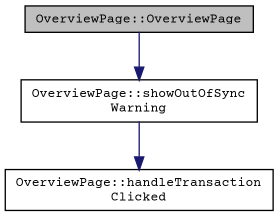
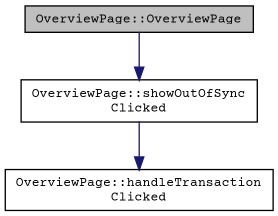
(139, 101) -> (139, 101)
